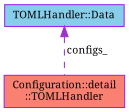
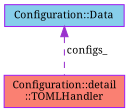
(64, 16) -> (64, 16)
